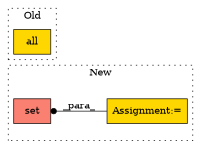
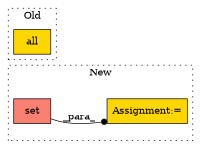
(82, 111) -> (76, 123)
